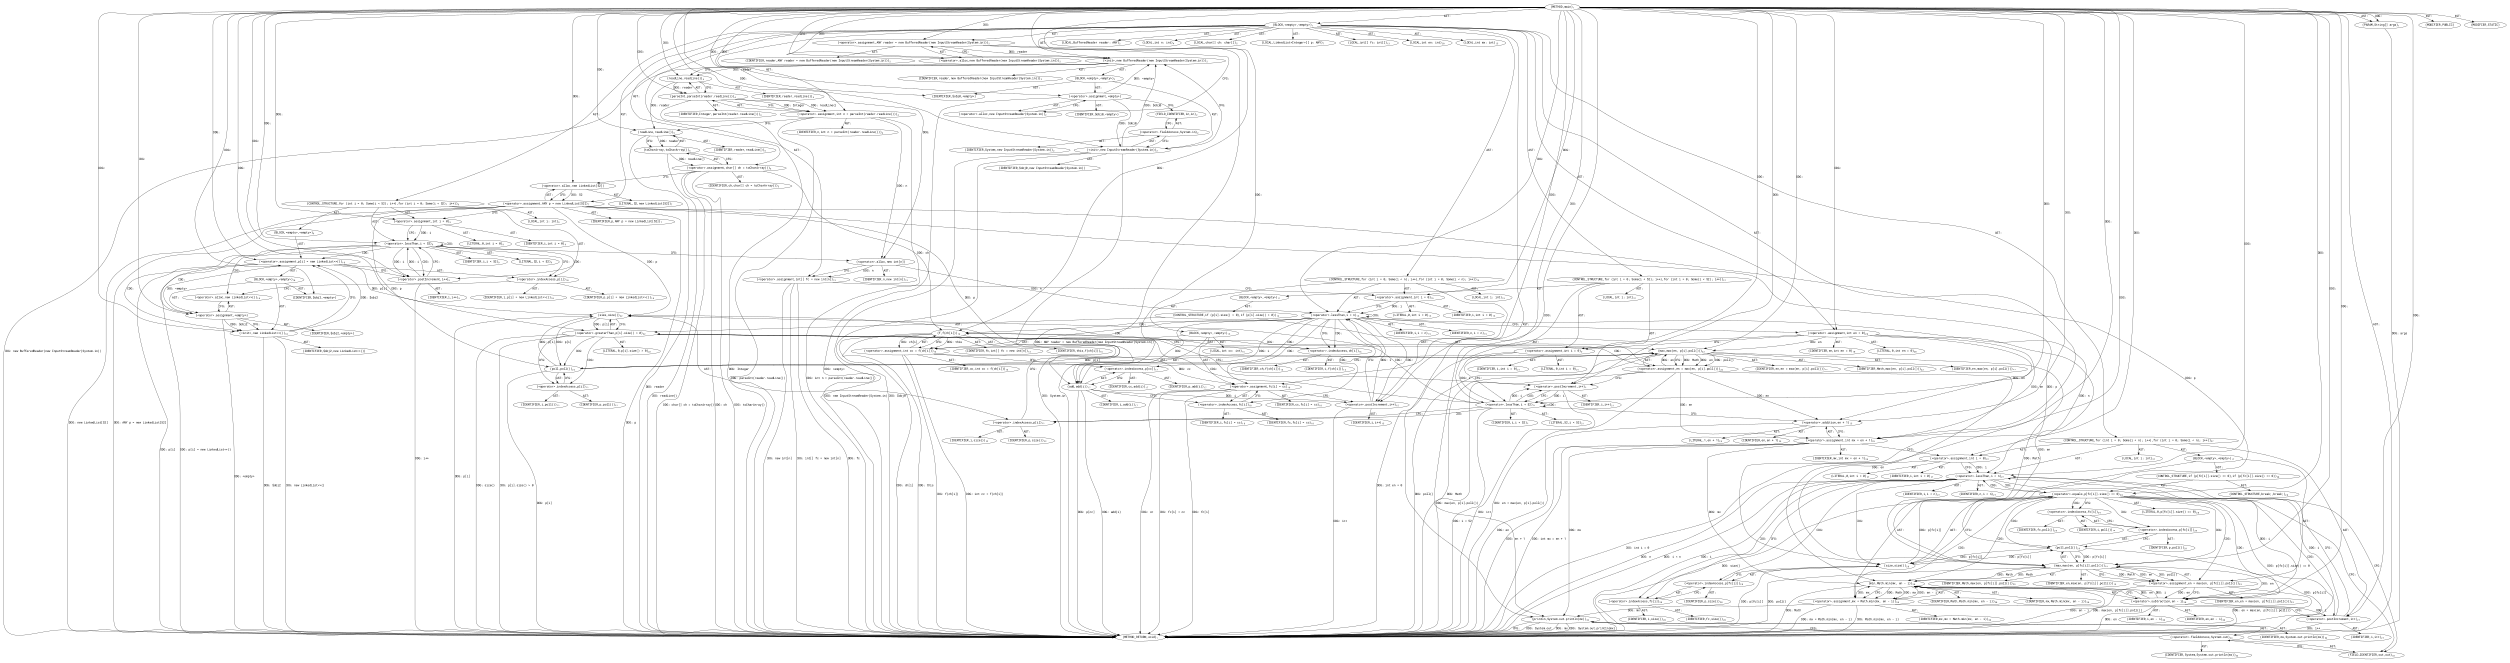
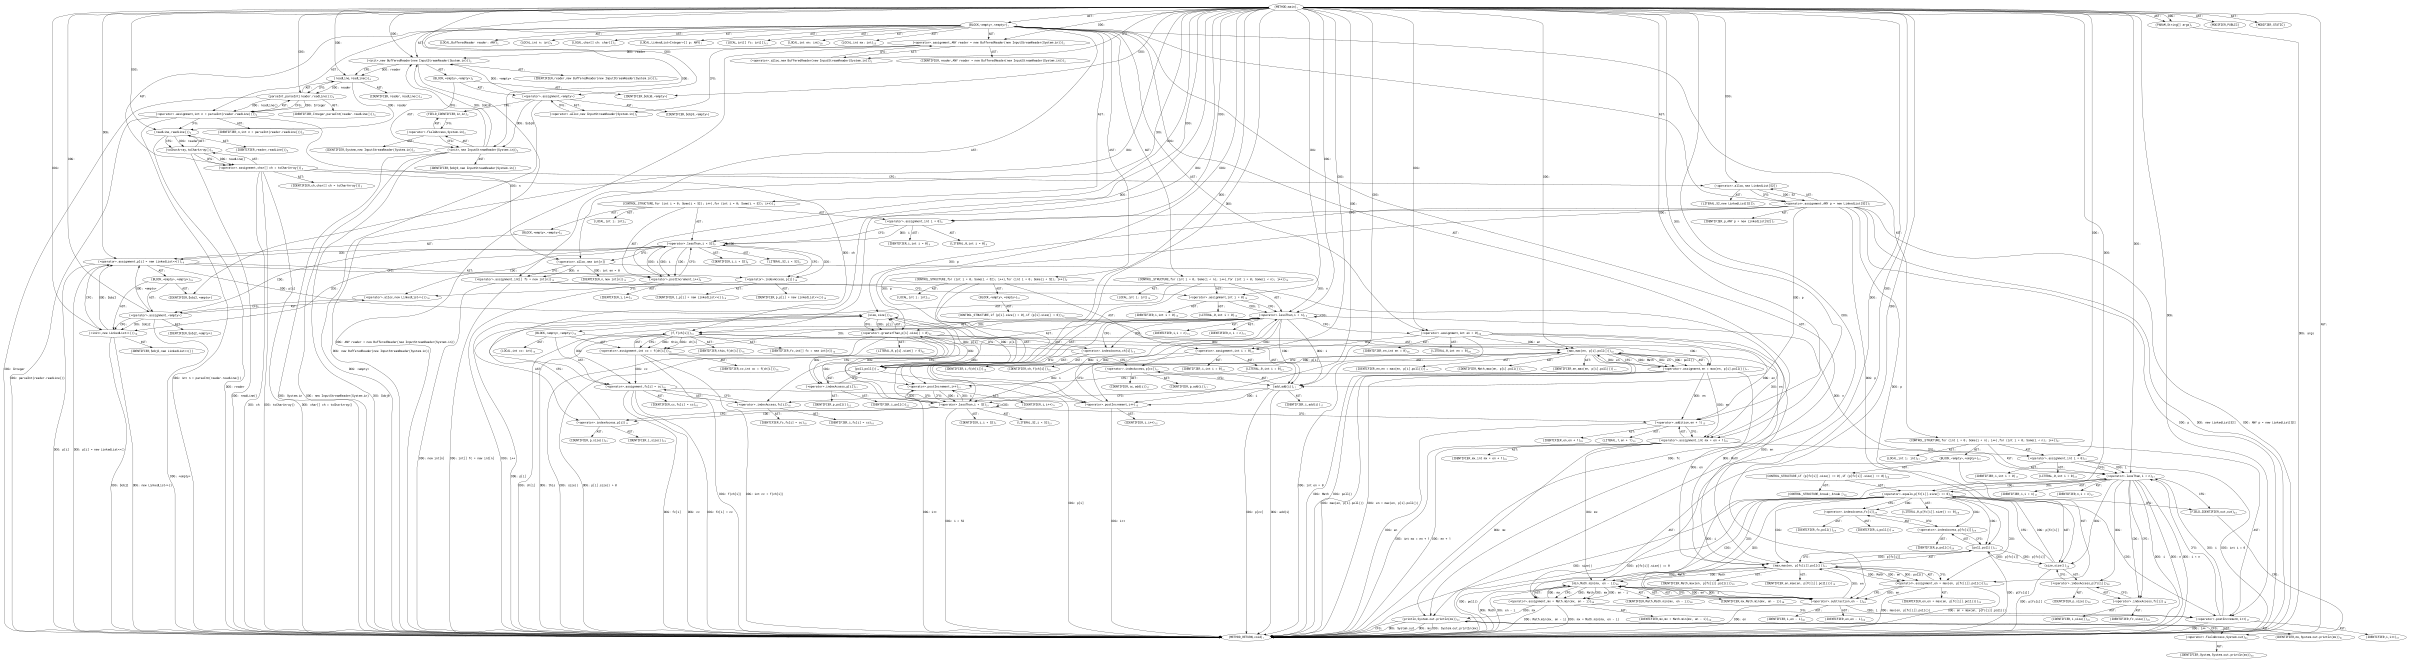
(888, 271) -> (607, 271)
(2293, 644) -> none
